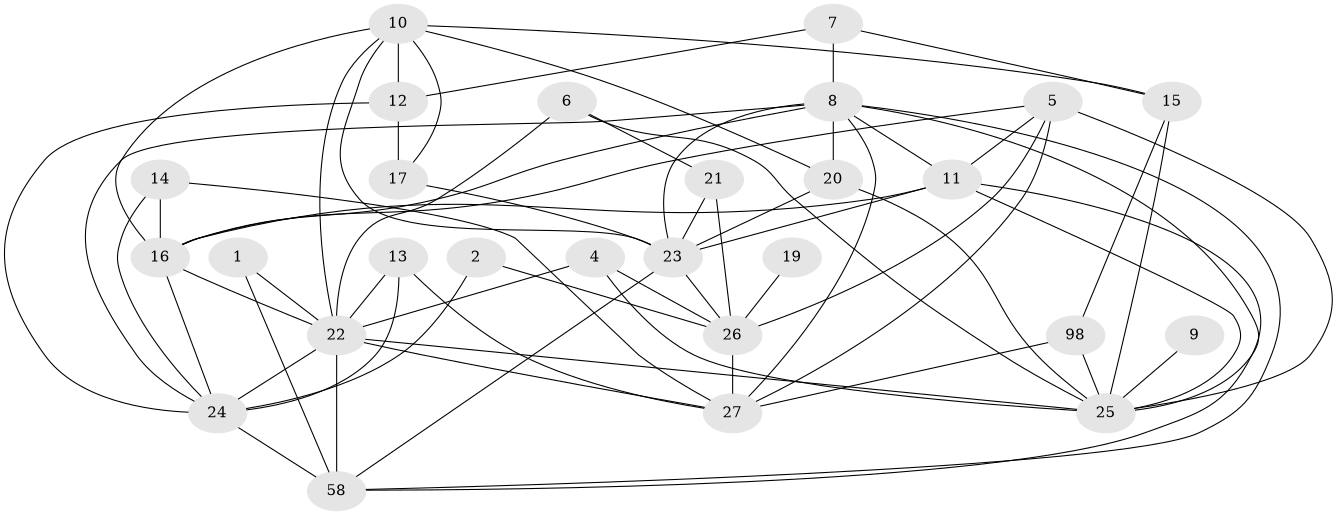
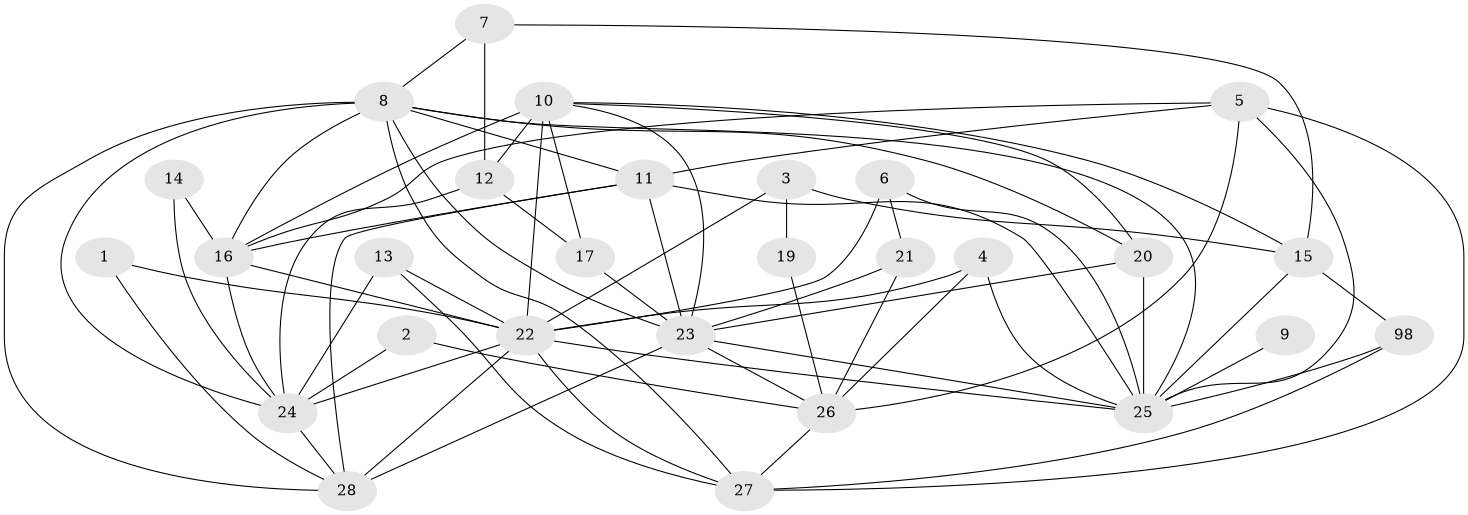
none -> (787, 180)
(451, 218) -> none
none -> (915, 374)
(337, 491) -> (347, 491)
